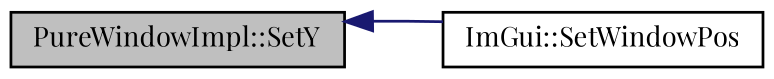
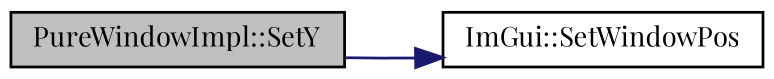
(408, 21) -> (380, 58)
